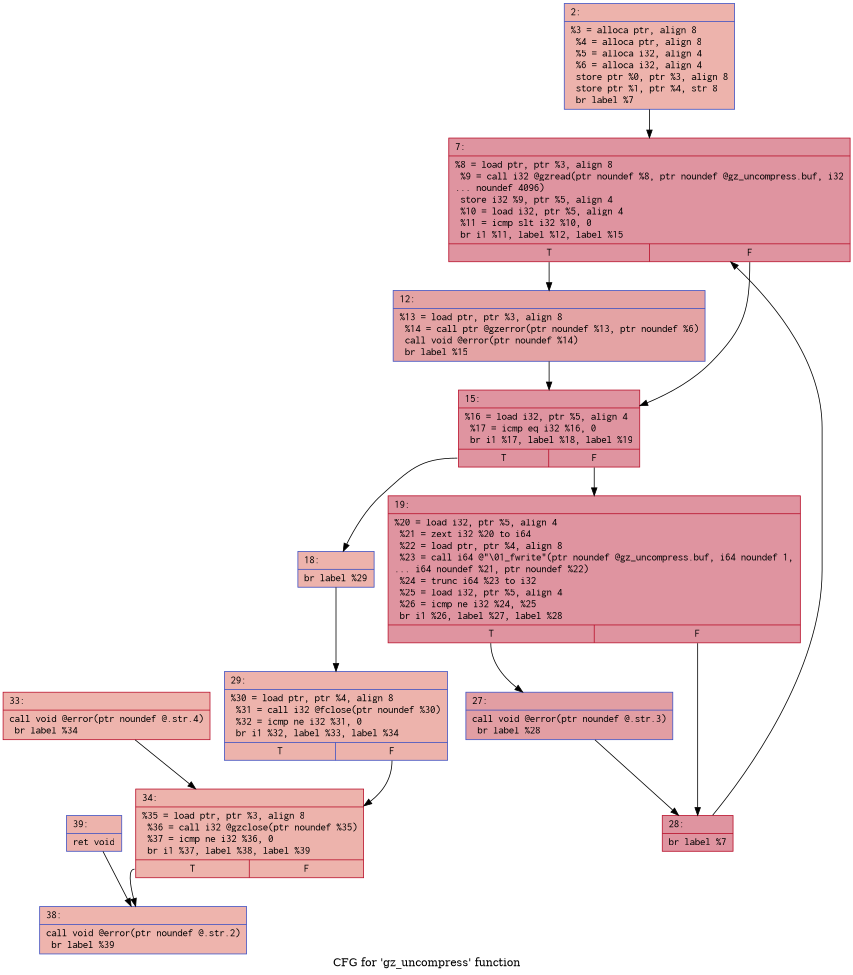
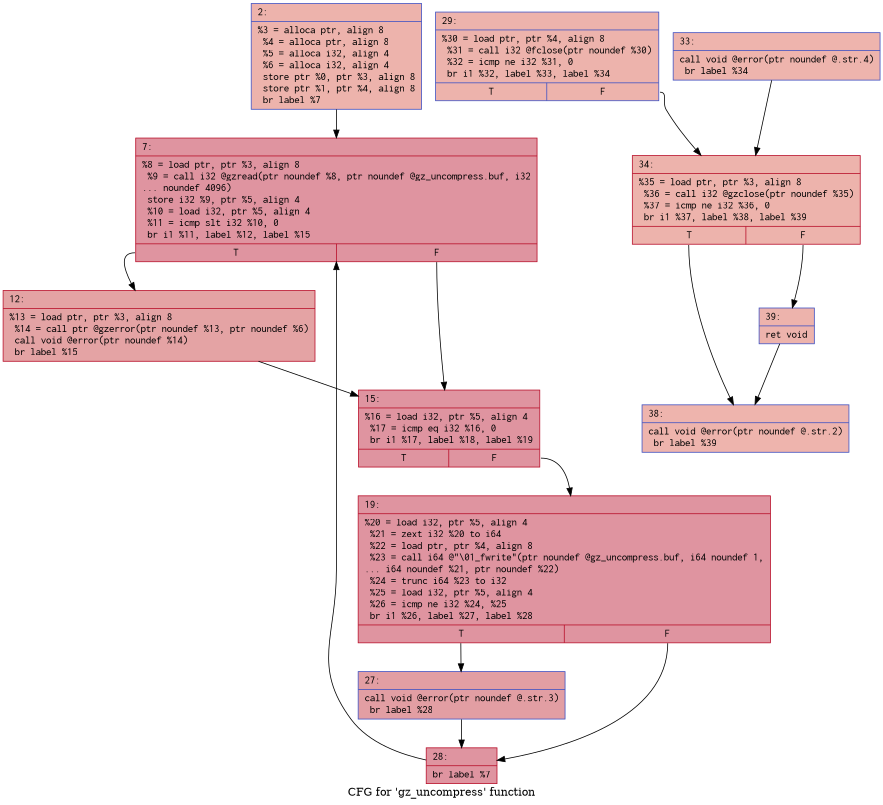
(644, 88) -> (336, 88)
none -> (800, 273)
(549, 326) -> (159, 326)
(336, 569) -> none
(107, 716) -> (777, 56)
